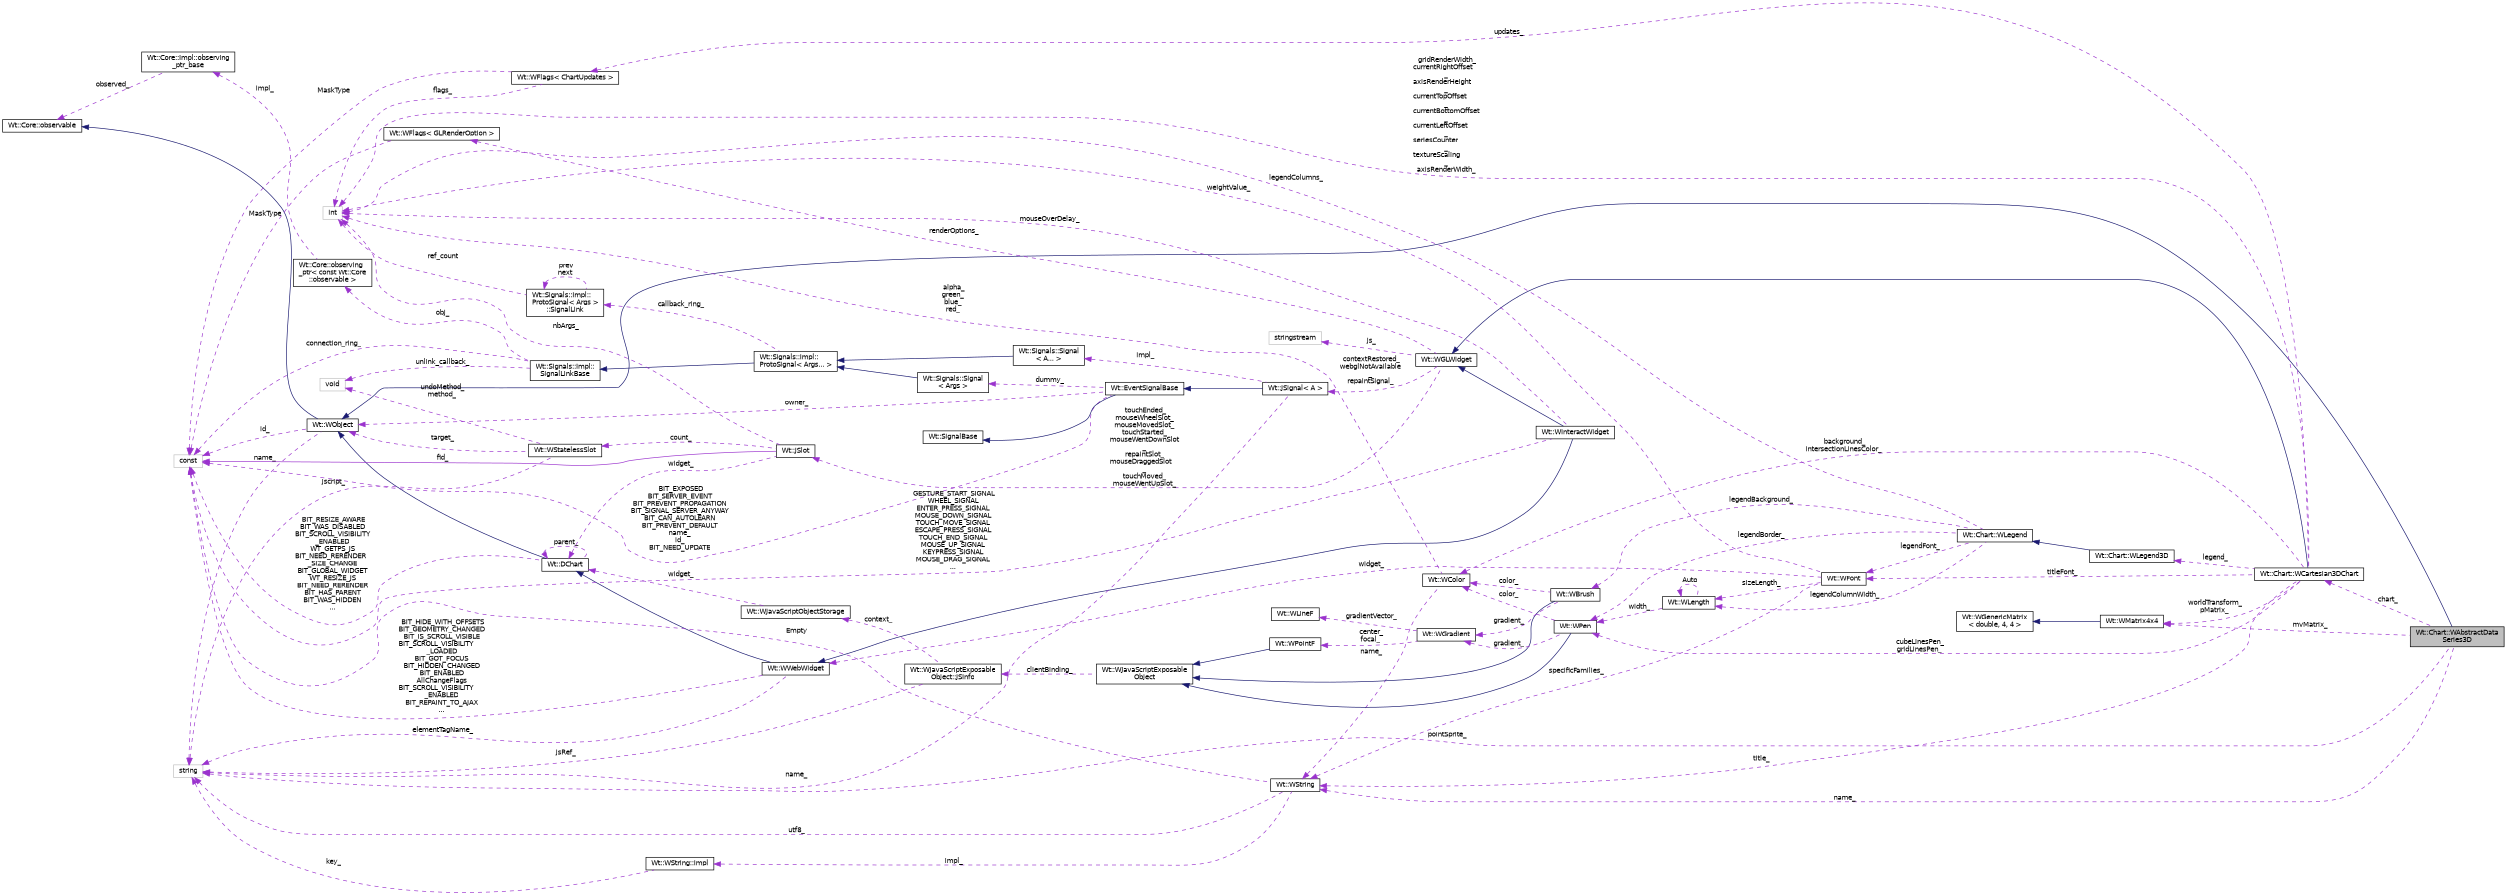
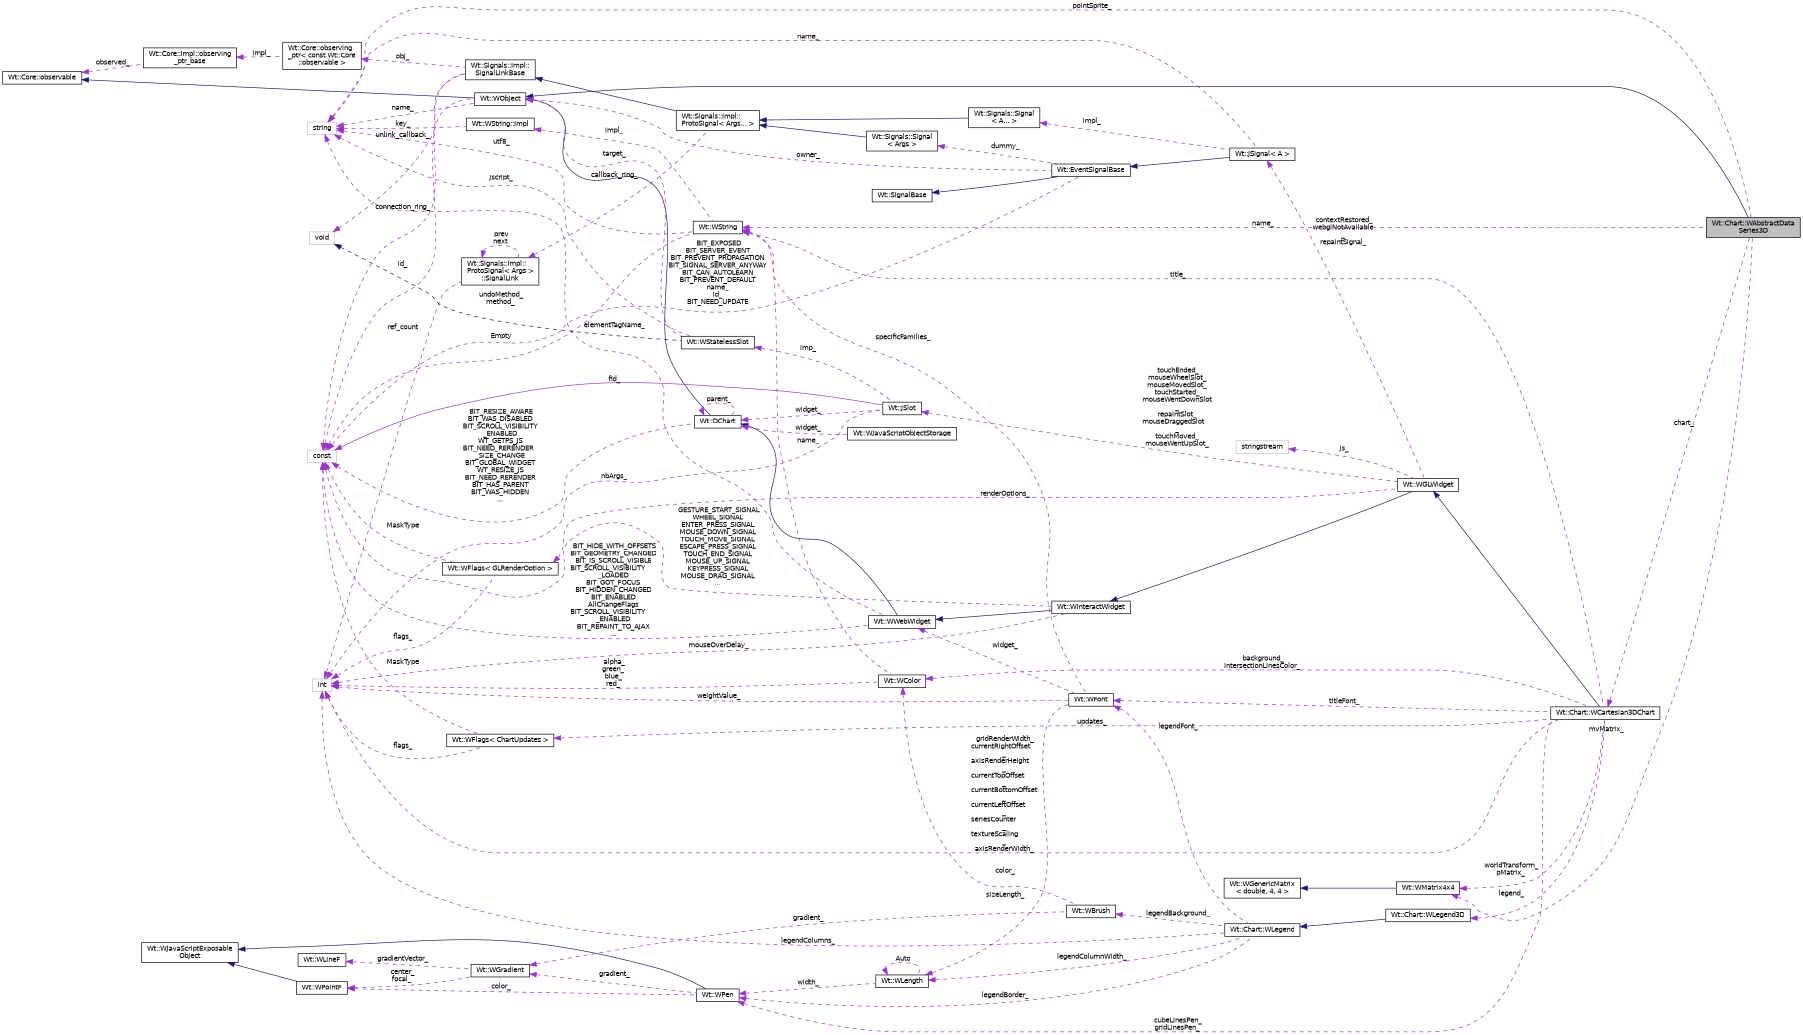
(1514, 398) -> (1265, 547)
(447, 417) -> (502, 322)
(680, 438) -> (807, 348)
(1512, 605) -> (526, 992)
none -> (427, 642)
(953, 674) -> none
(1396, 680) -> none
